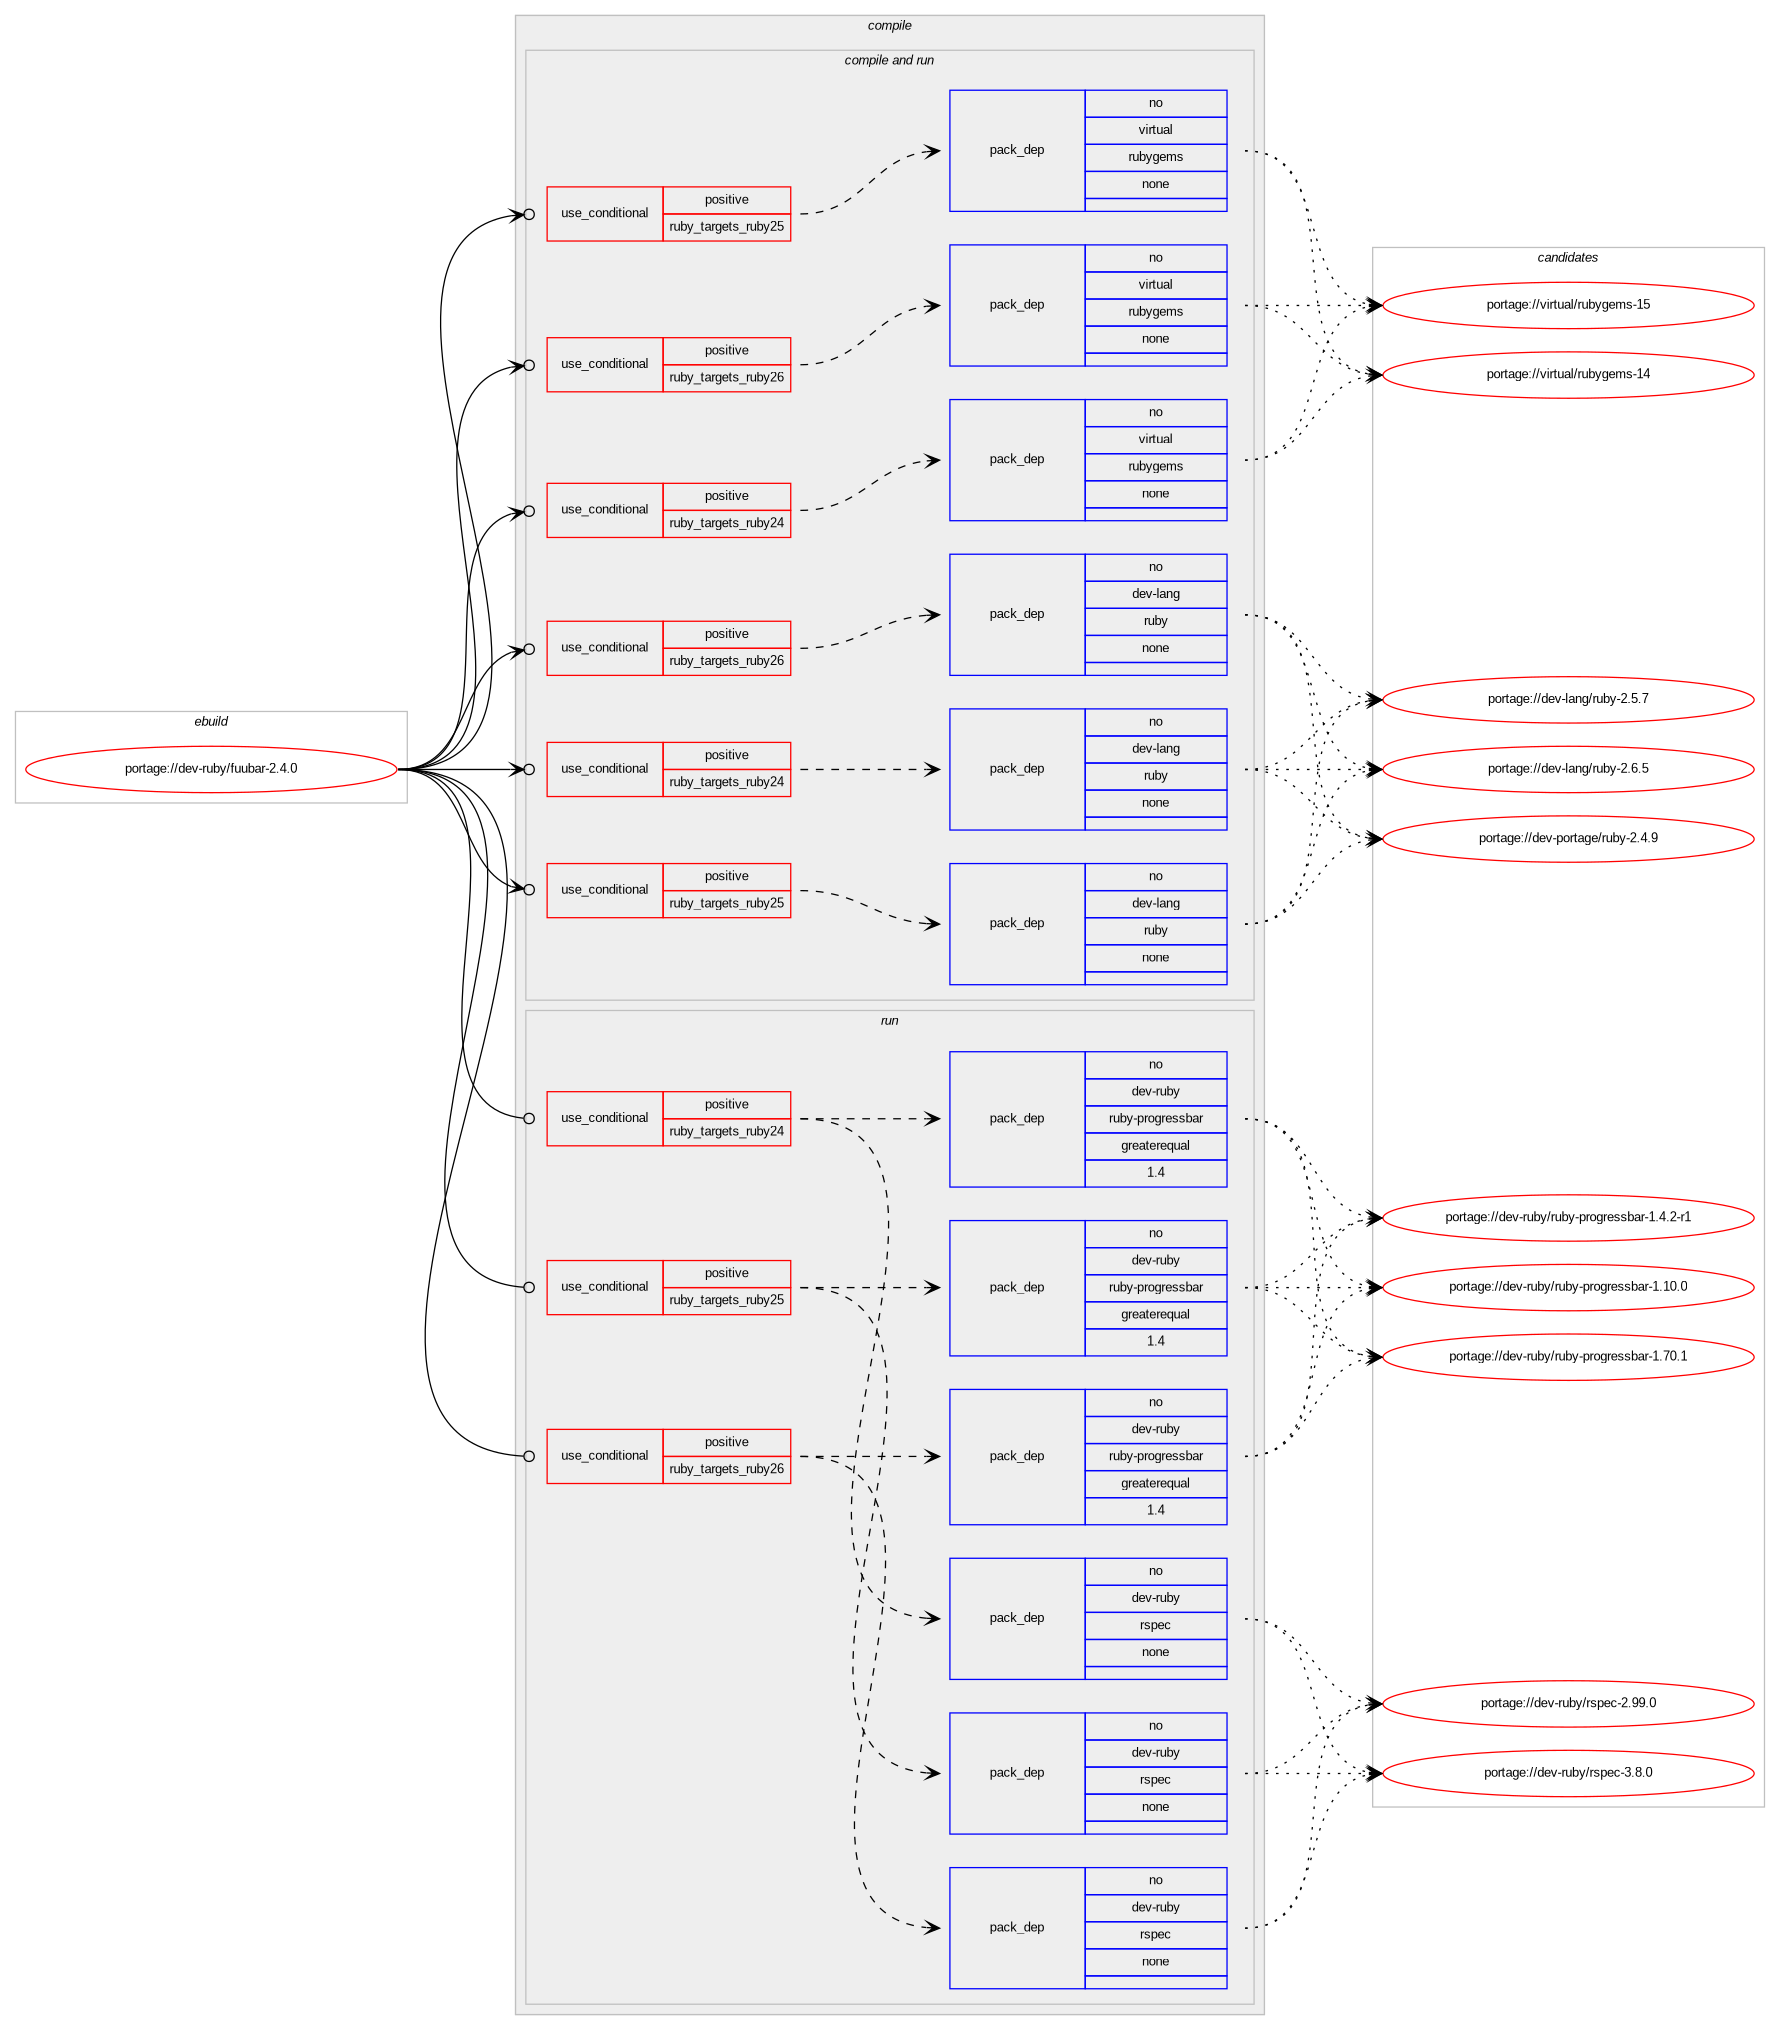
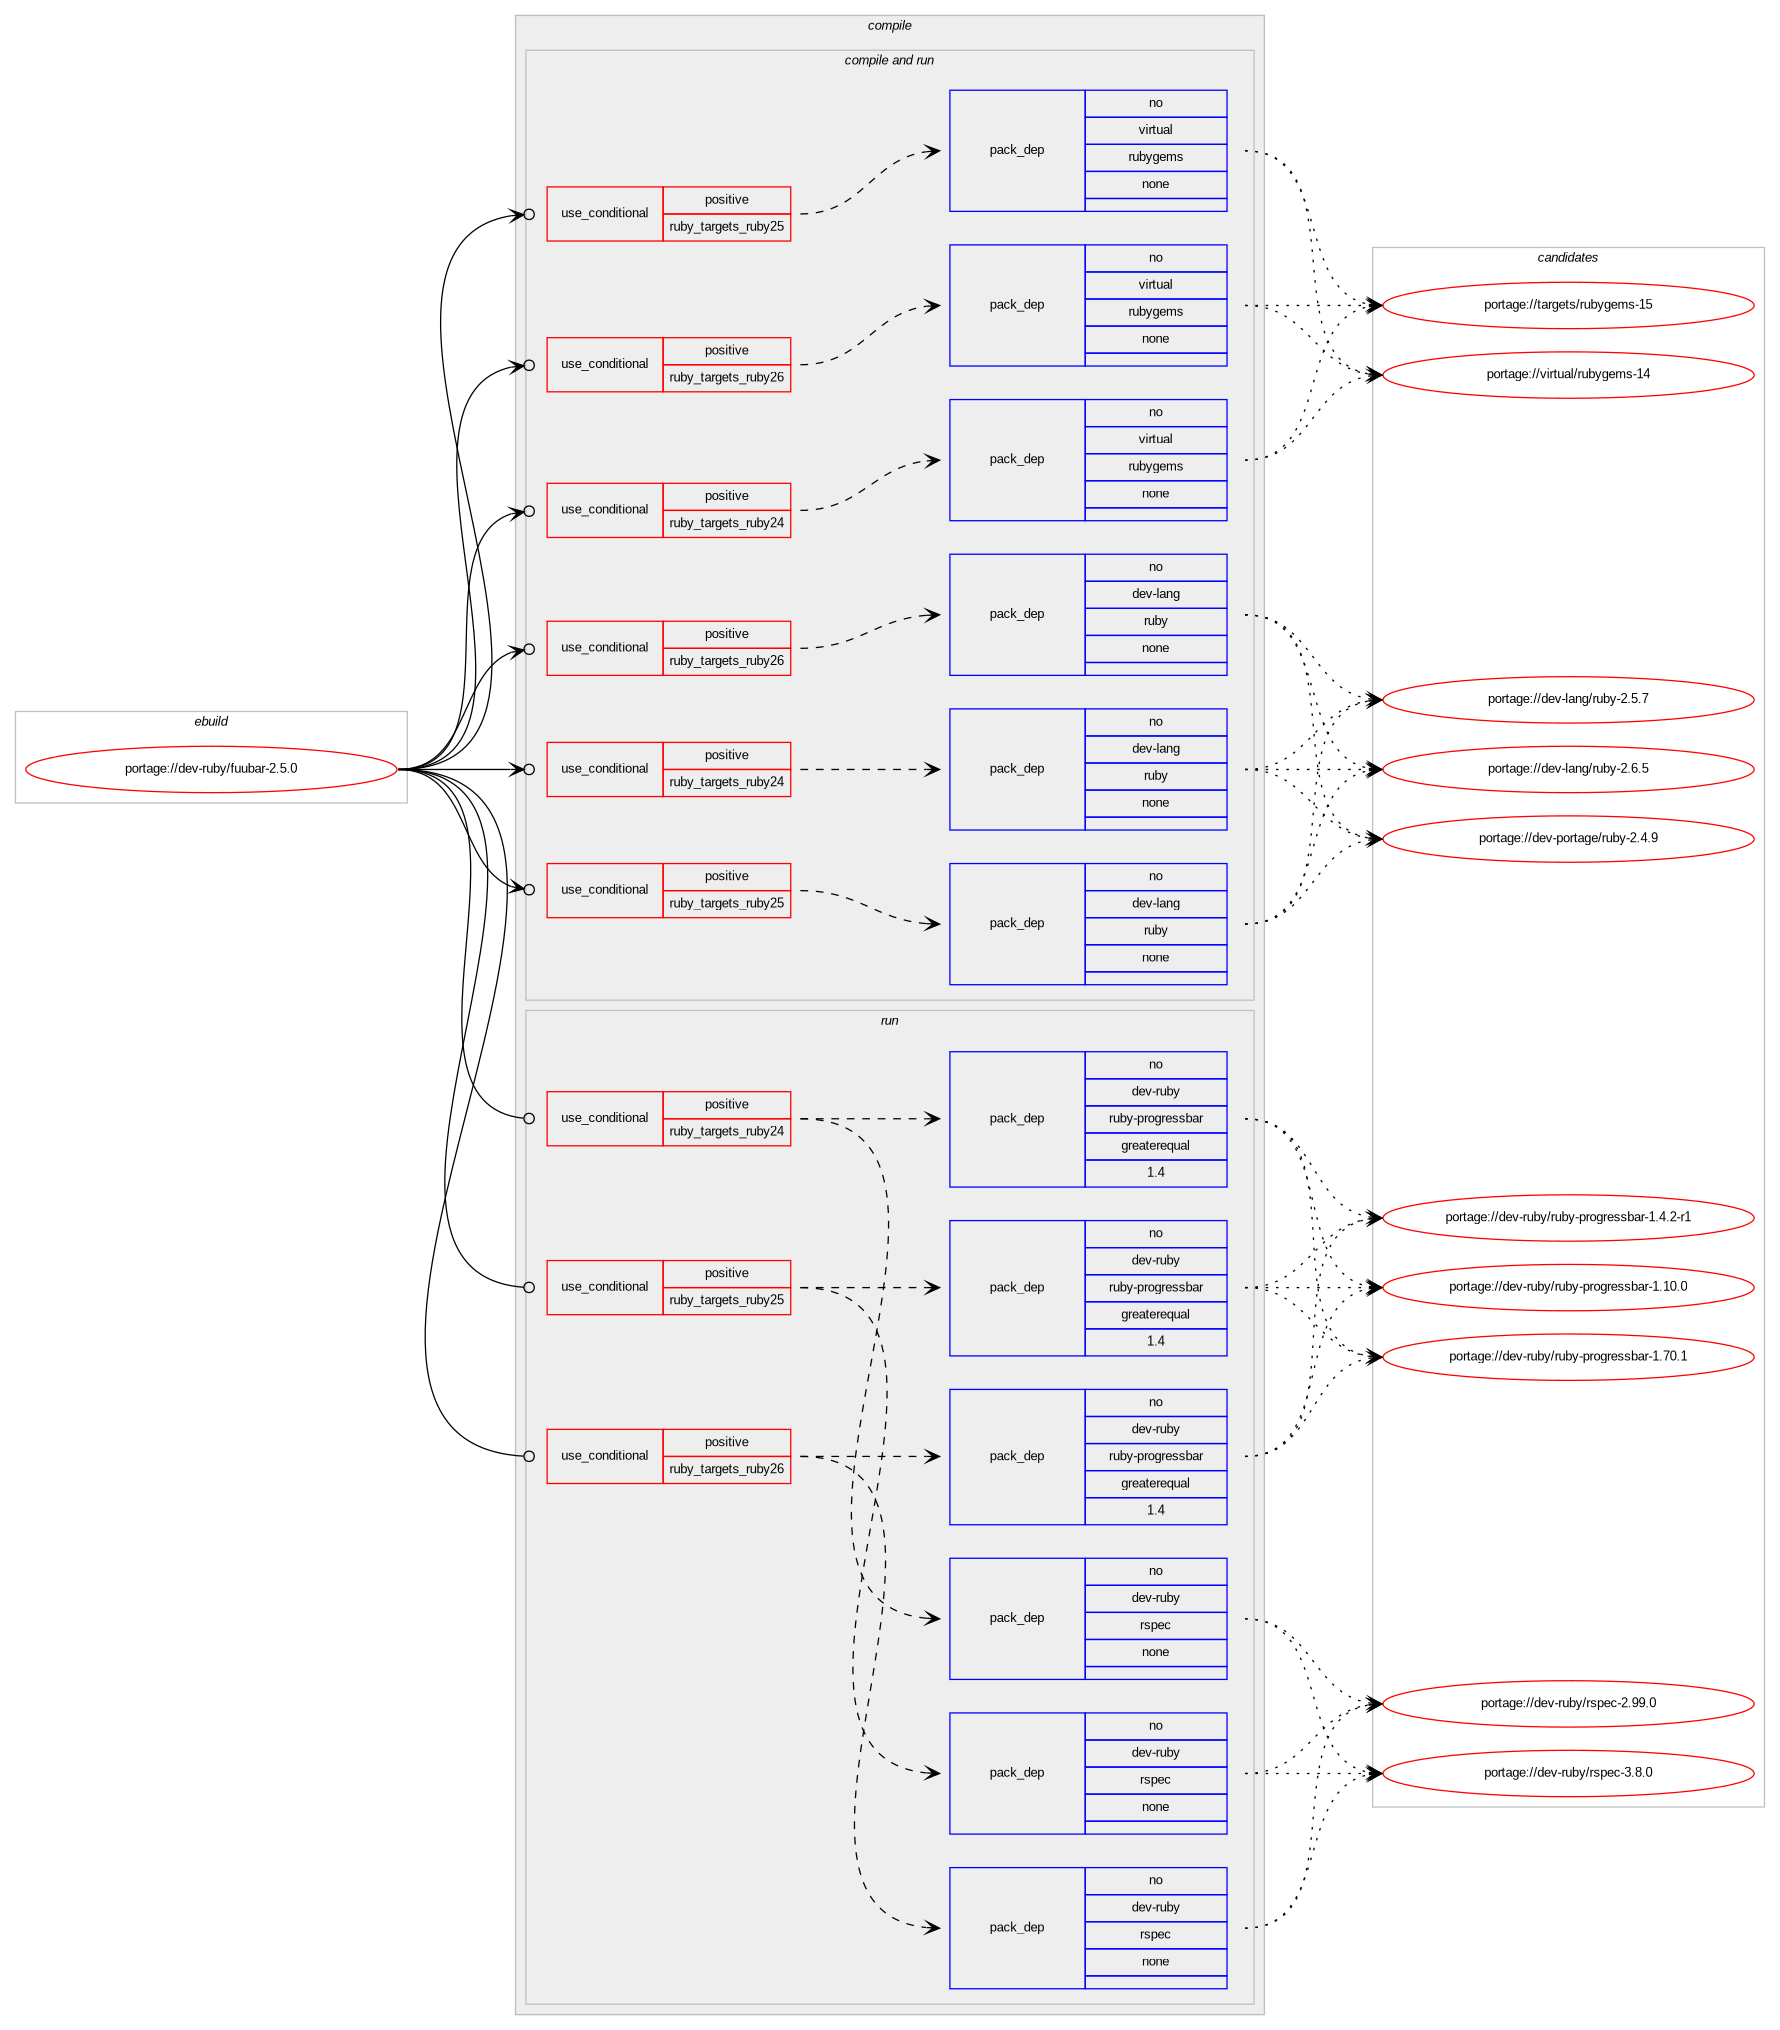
(1569, 305) -> (1569, 305)
(211, 769) -> (211, 769)
